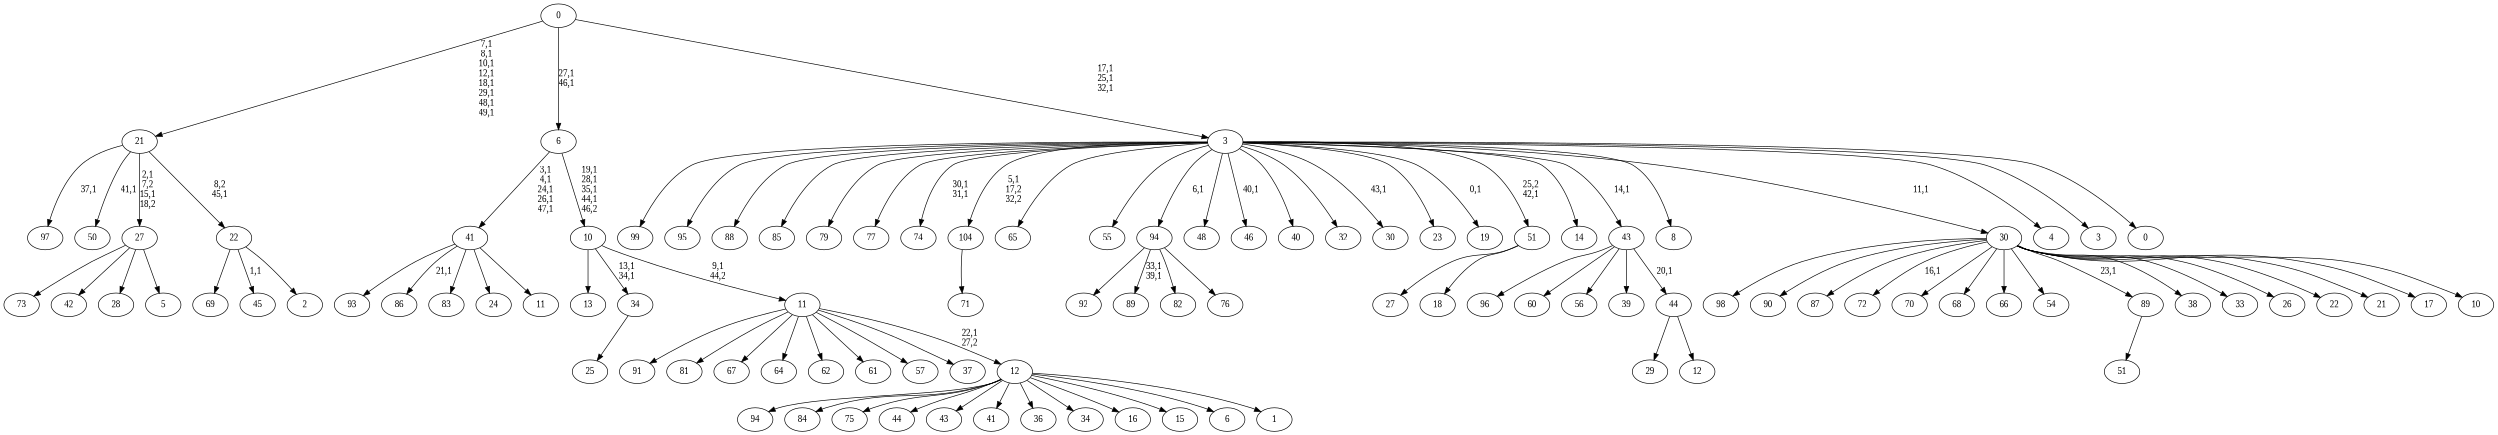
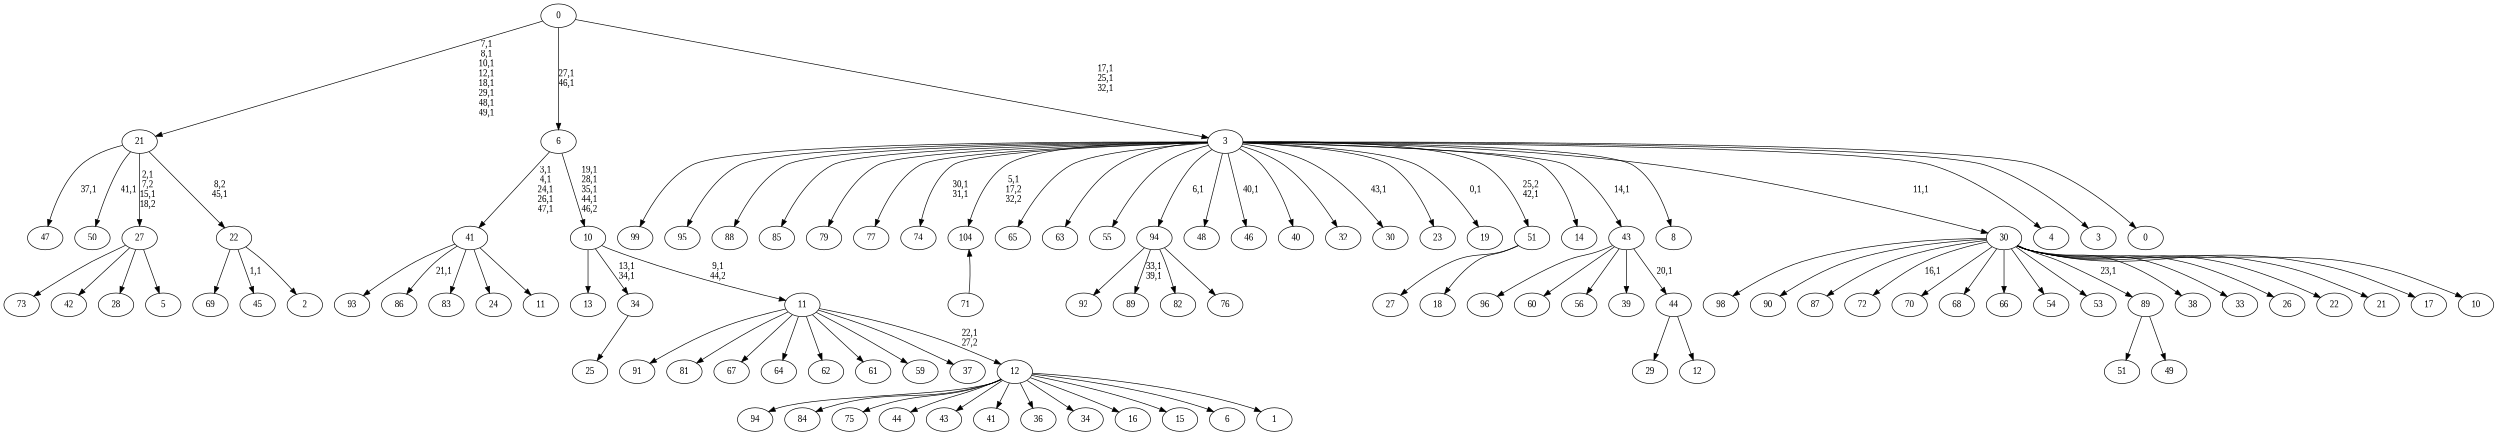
(45, 238) -> (45, 238)
none -> (1060, 238)
(961, 268) -> (970, 275)
none -> (2098, 305)
(920, 372) -> (920, 372)
none -> (2169, 372)
